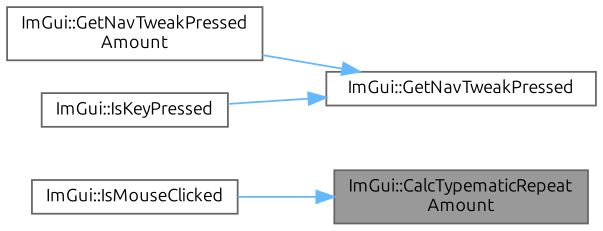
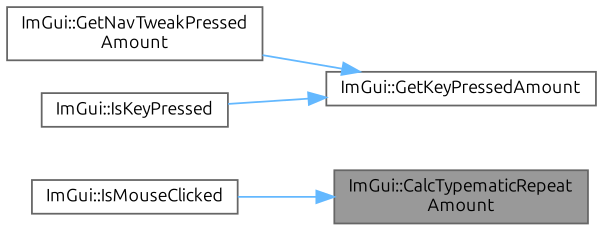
(461, 89) -> (461, 89)
